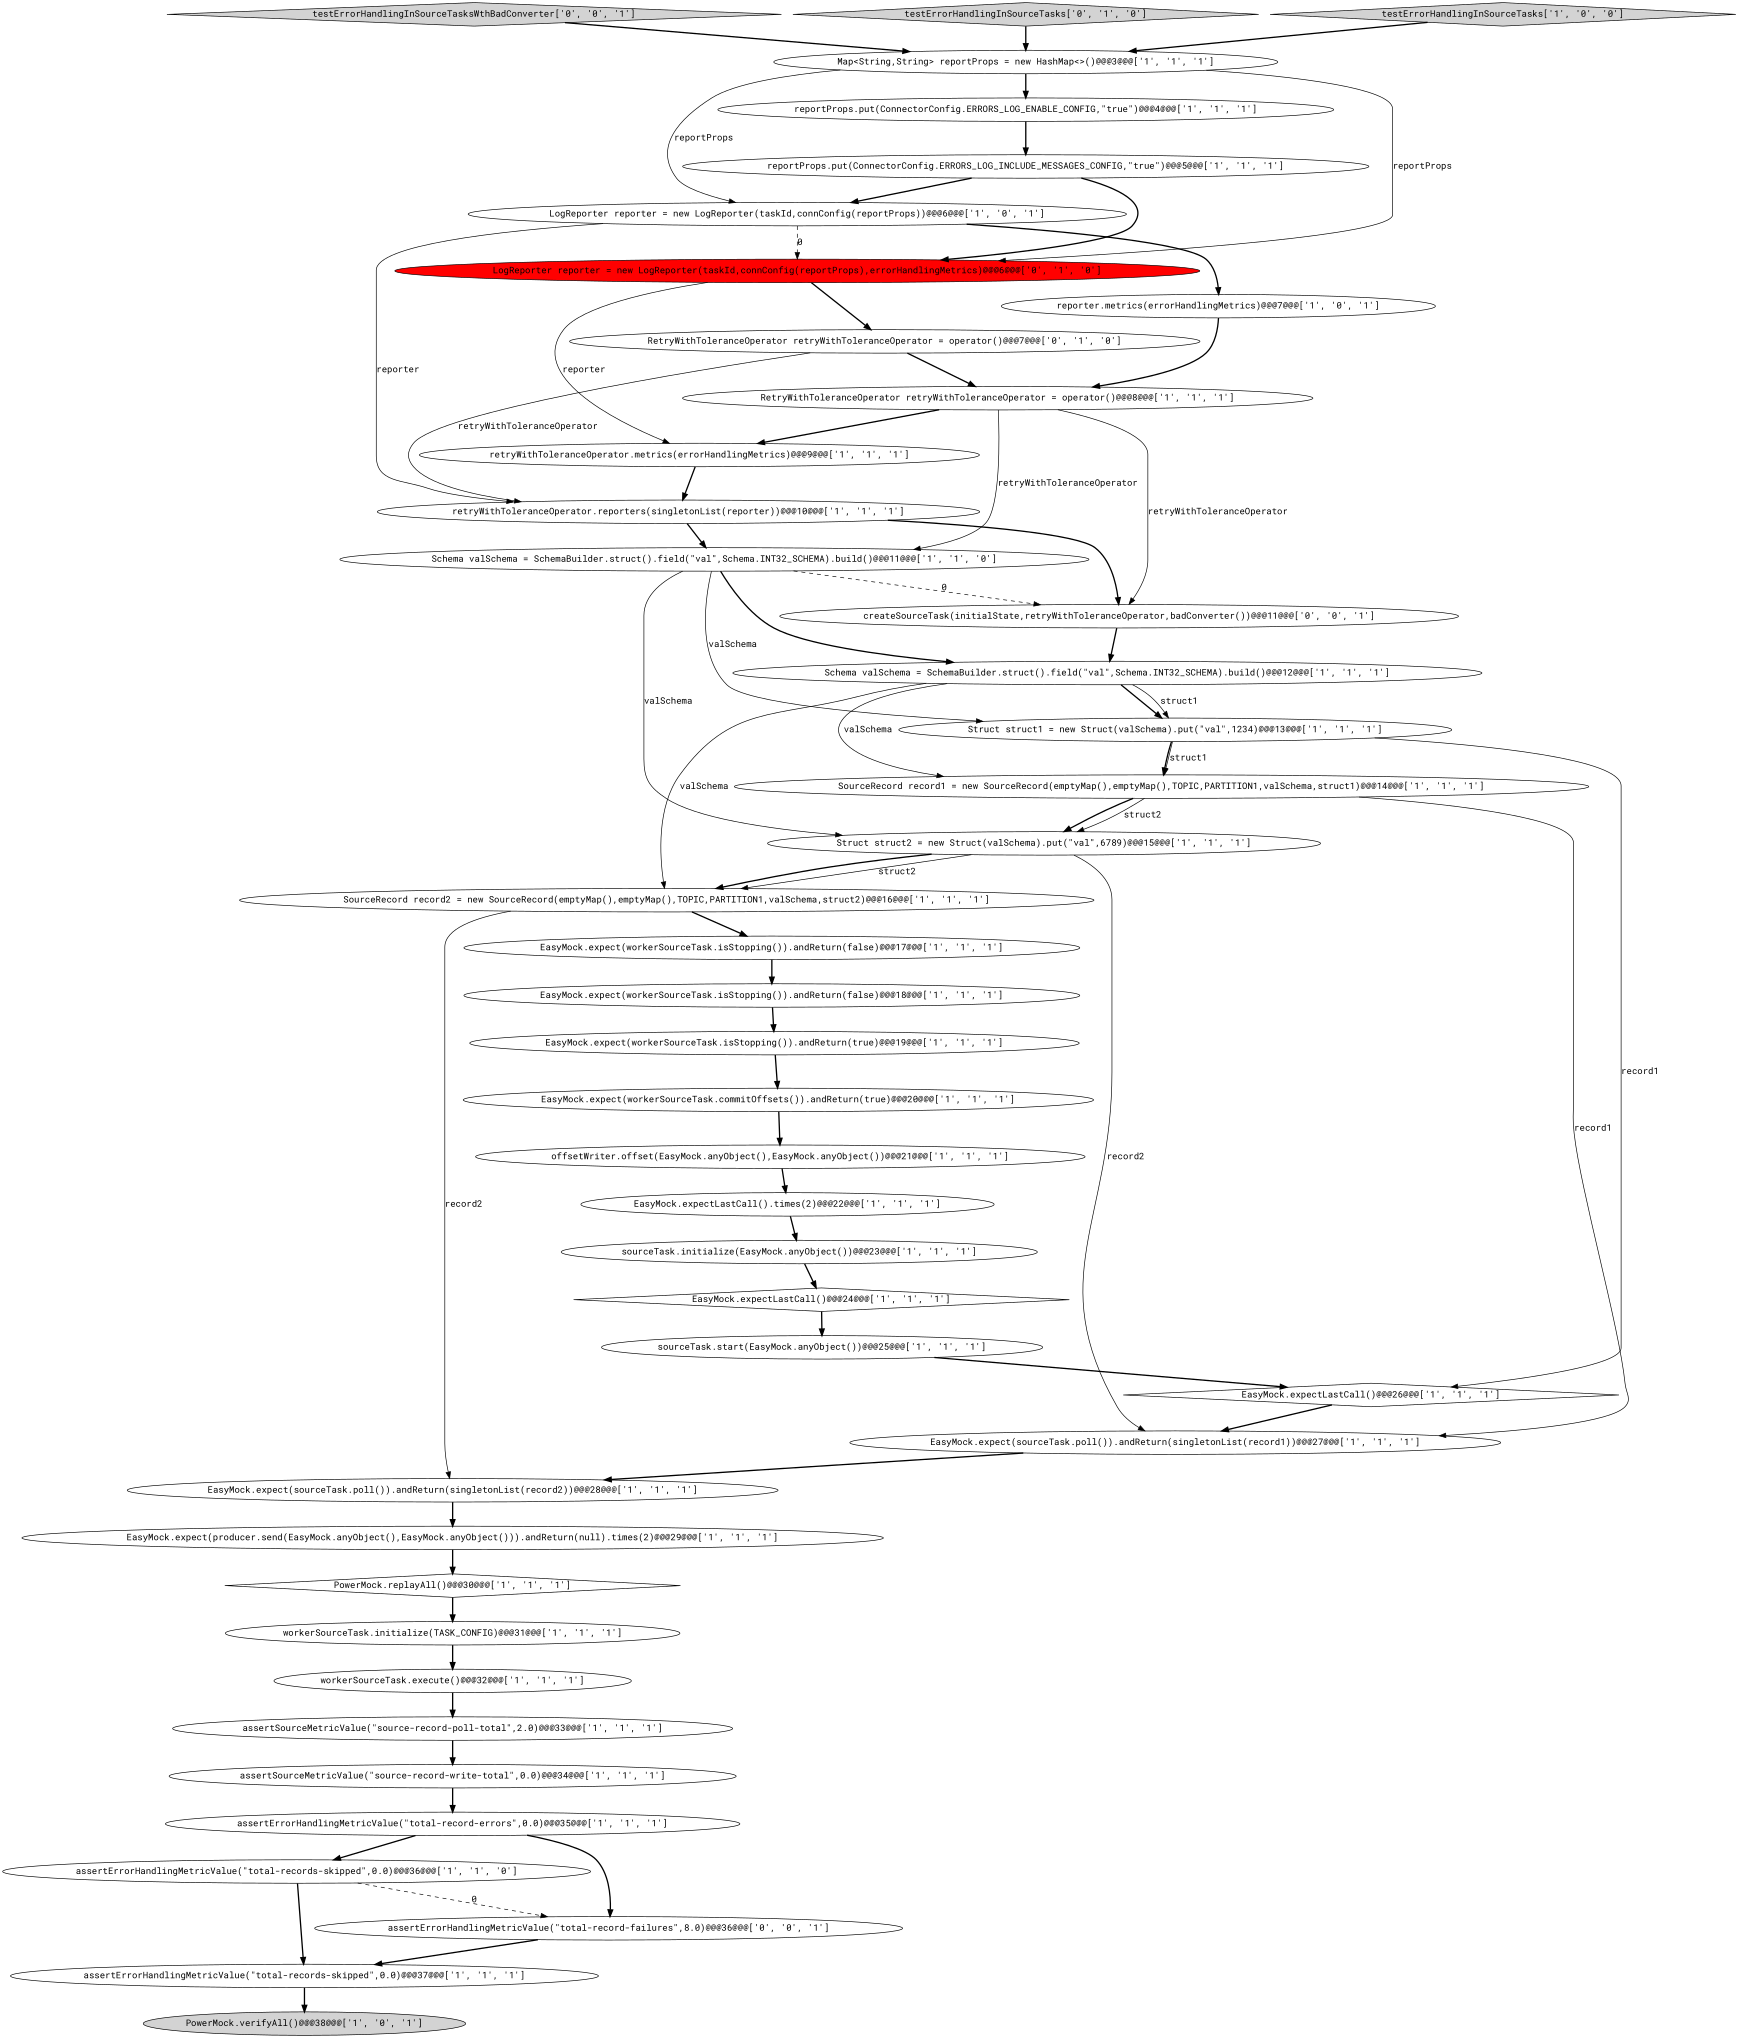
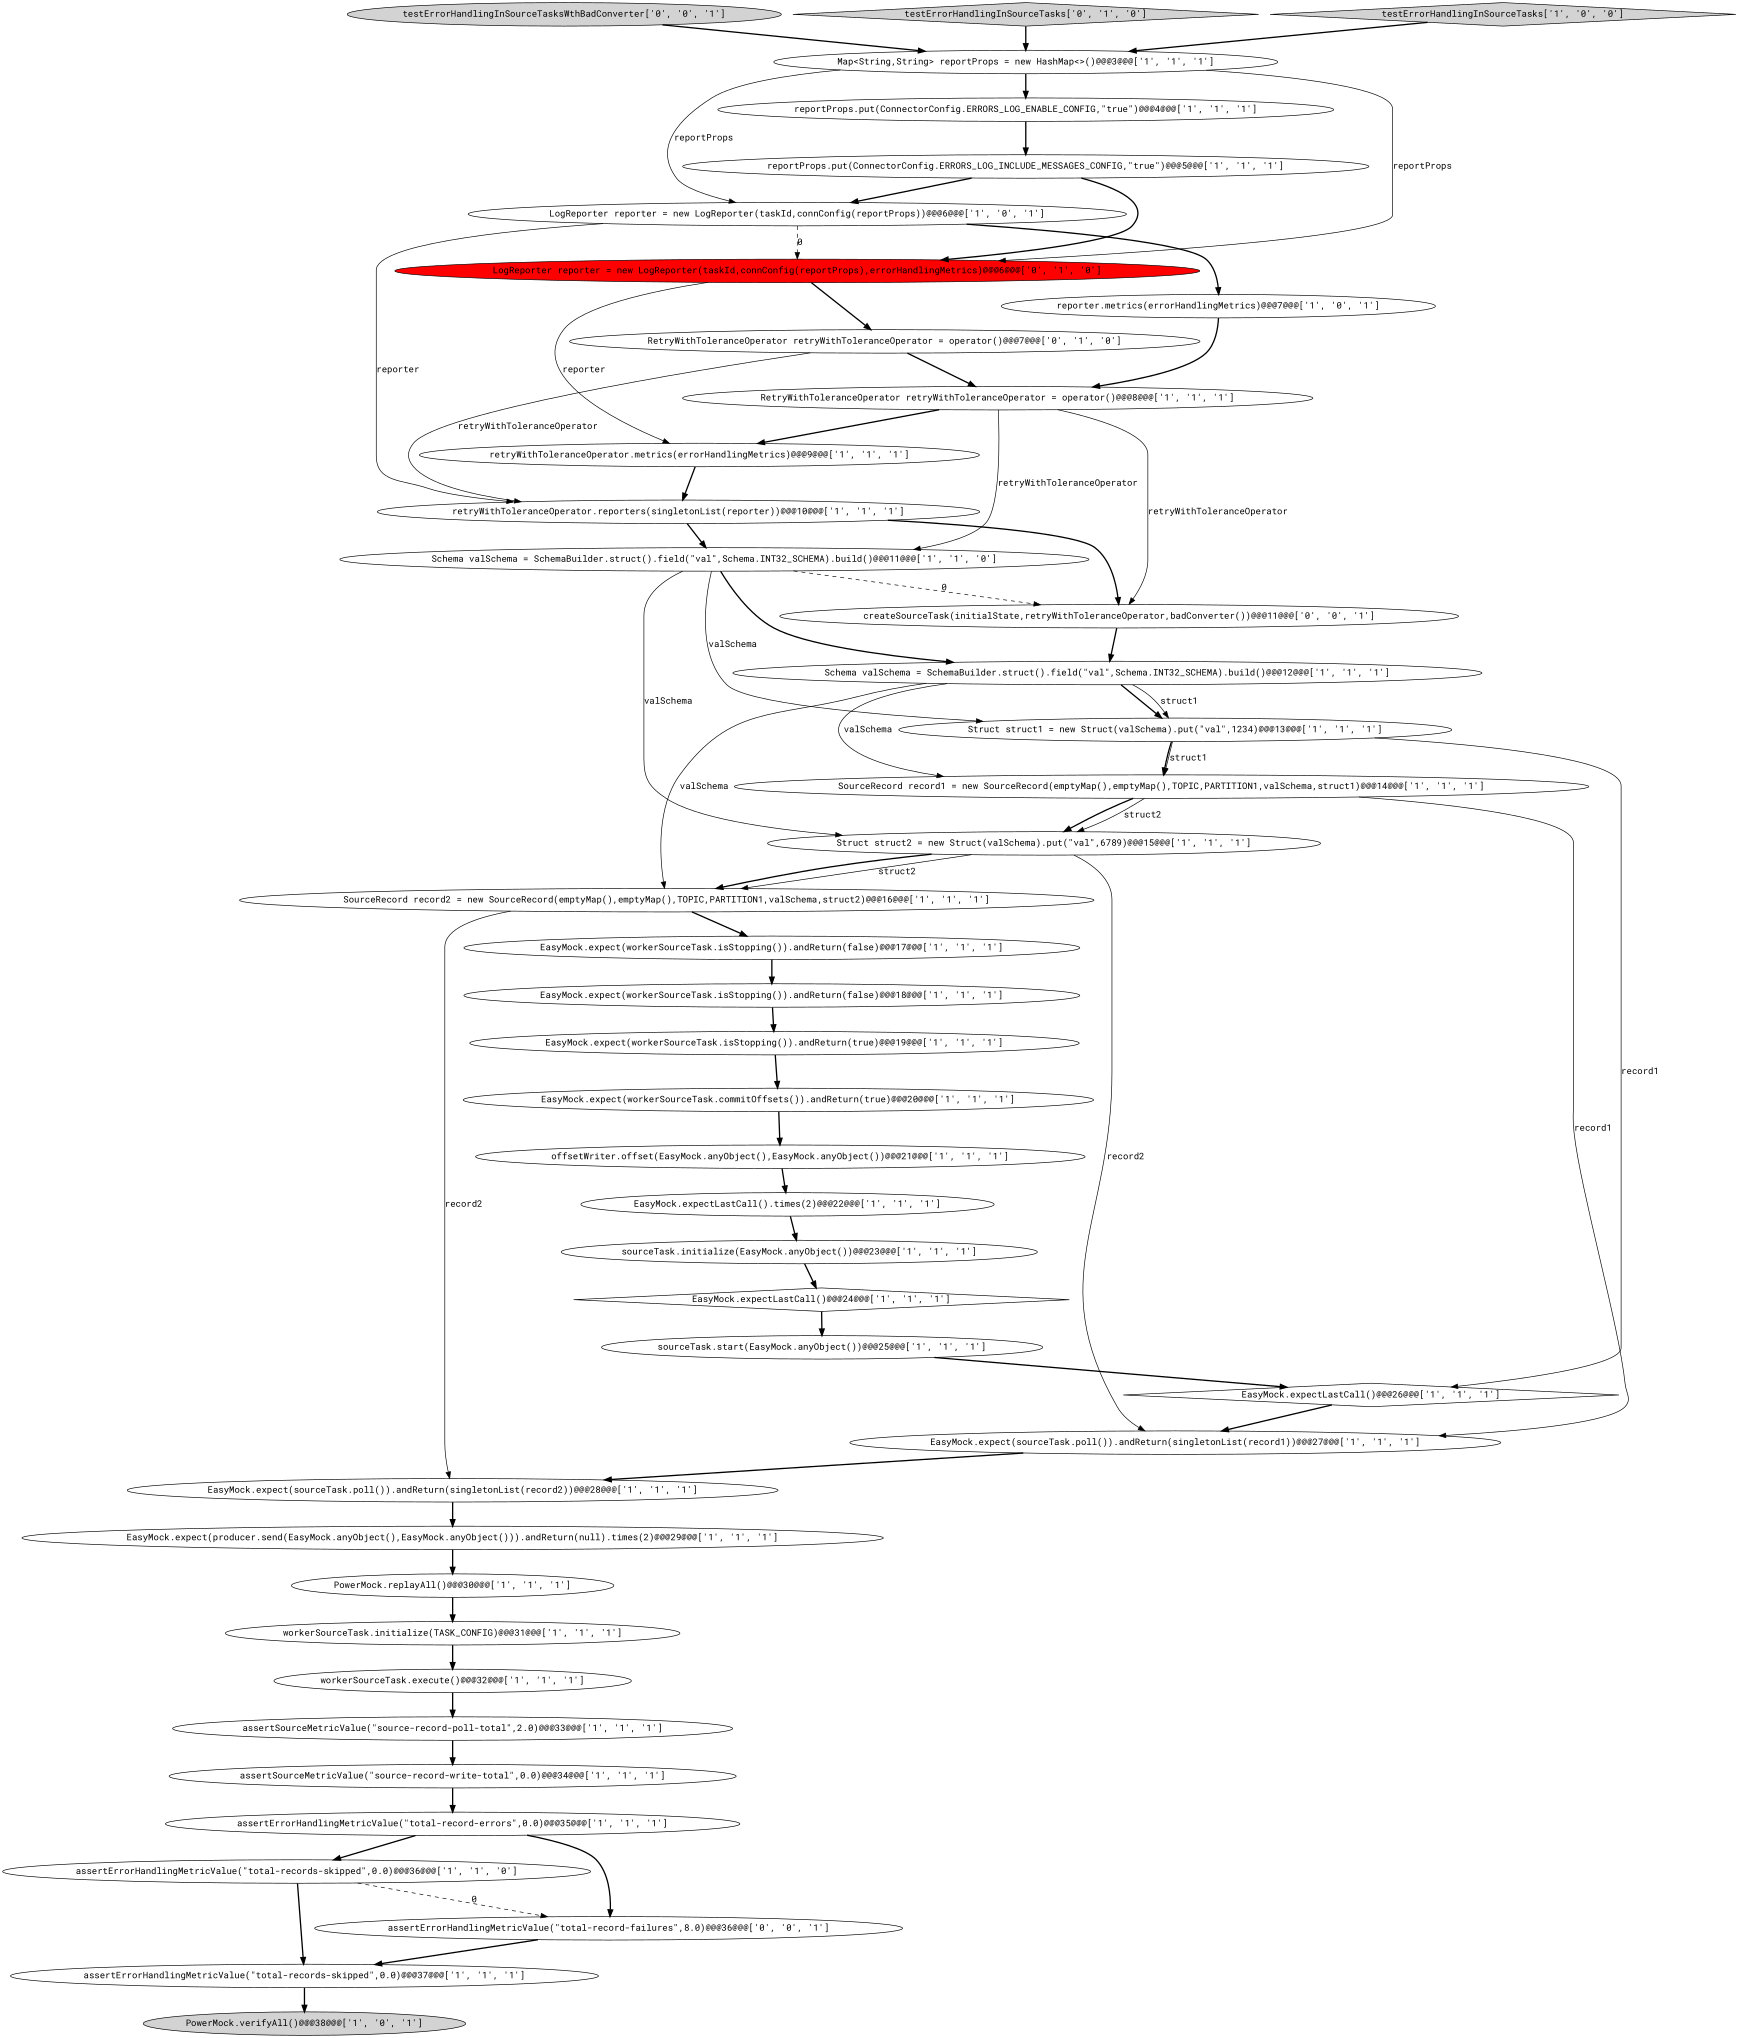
(474, 14) -> (564, 14)
(453, 1586) -> (453, 1586)
